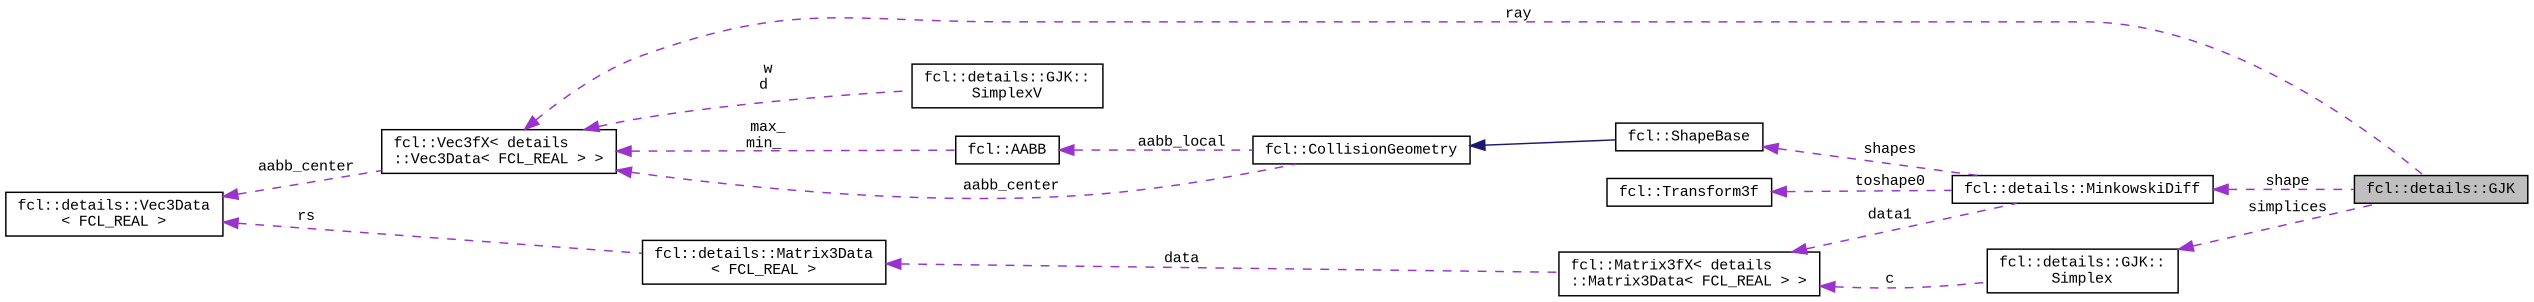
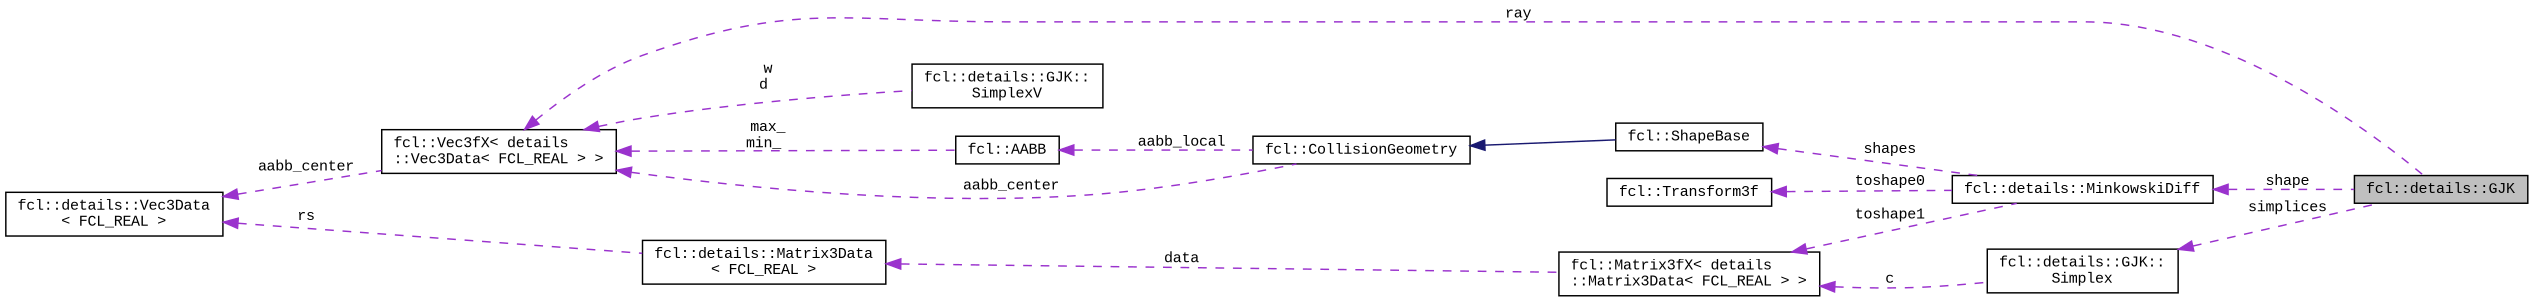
(1886, 215) -> (1886, 215)
